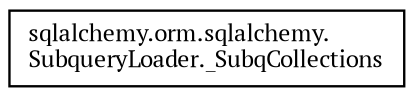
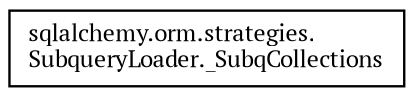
(207, 48) -> (207, 48)
